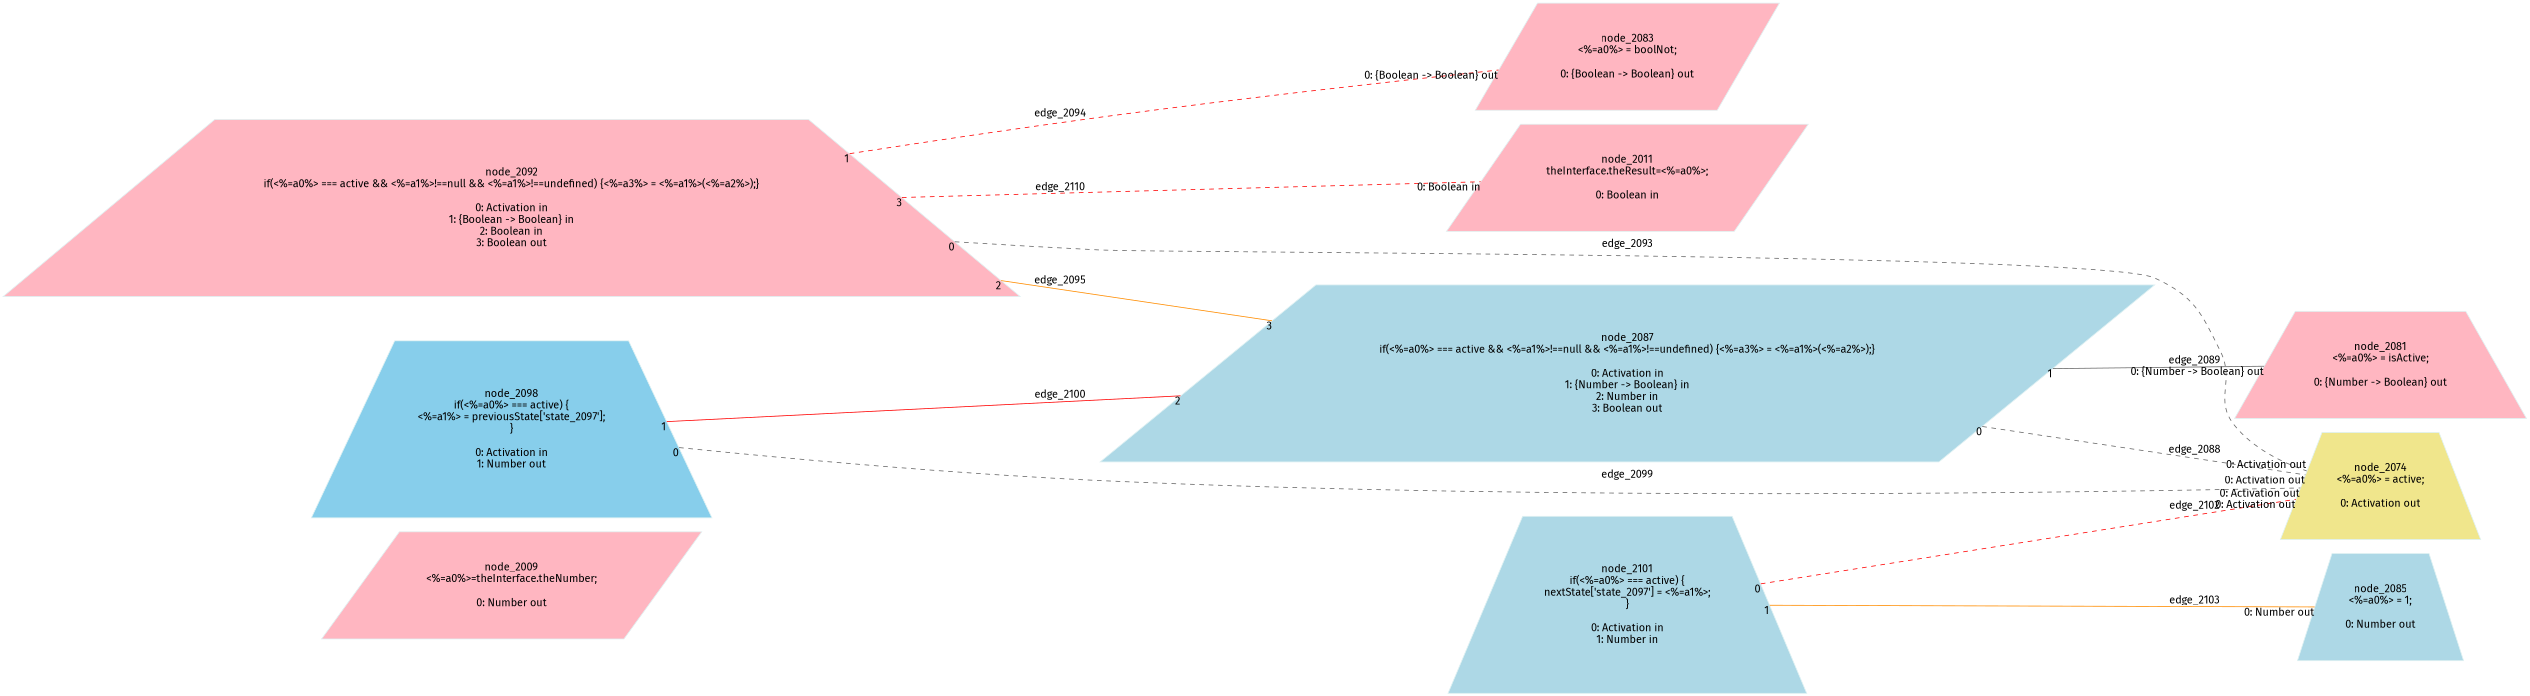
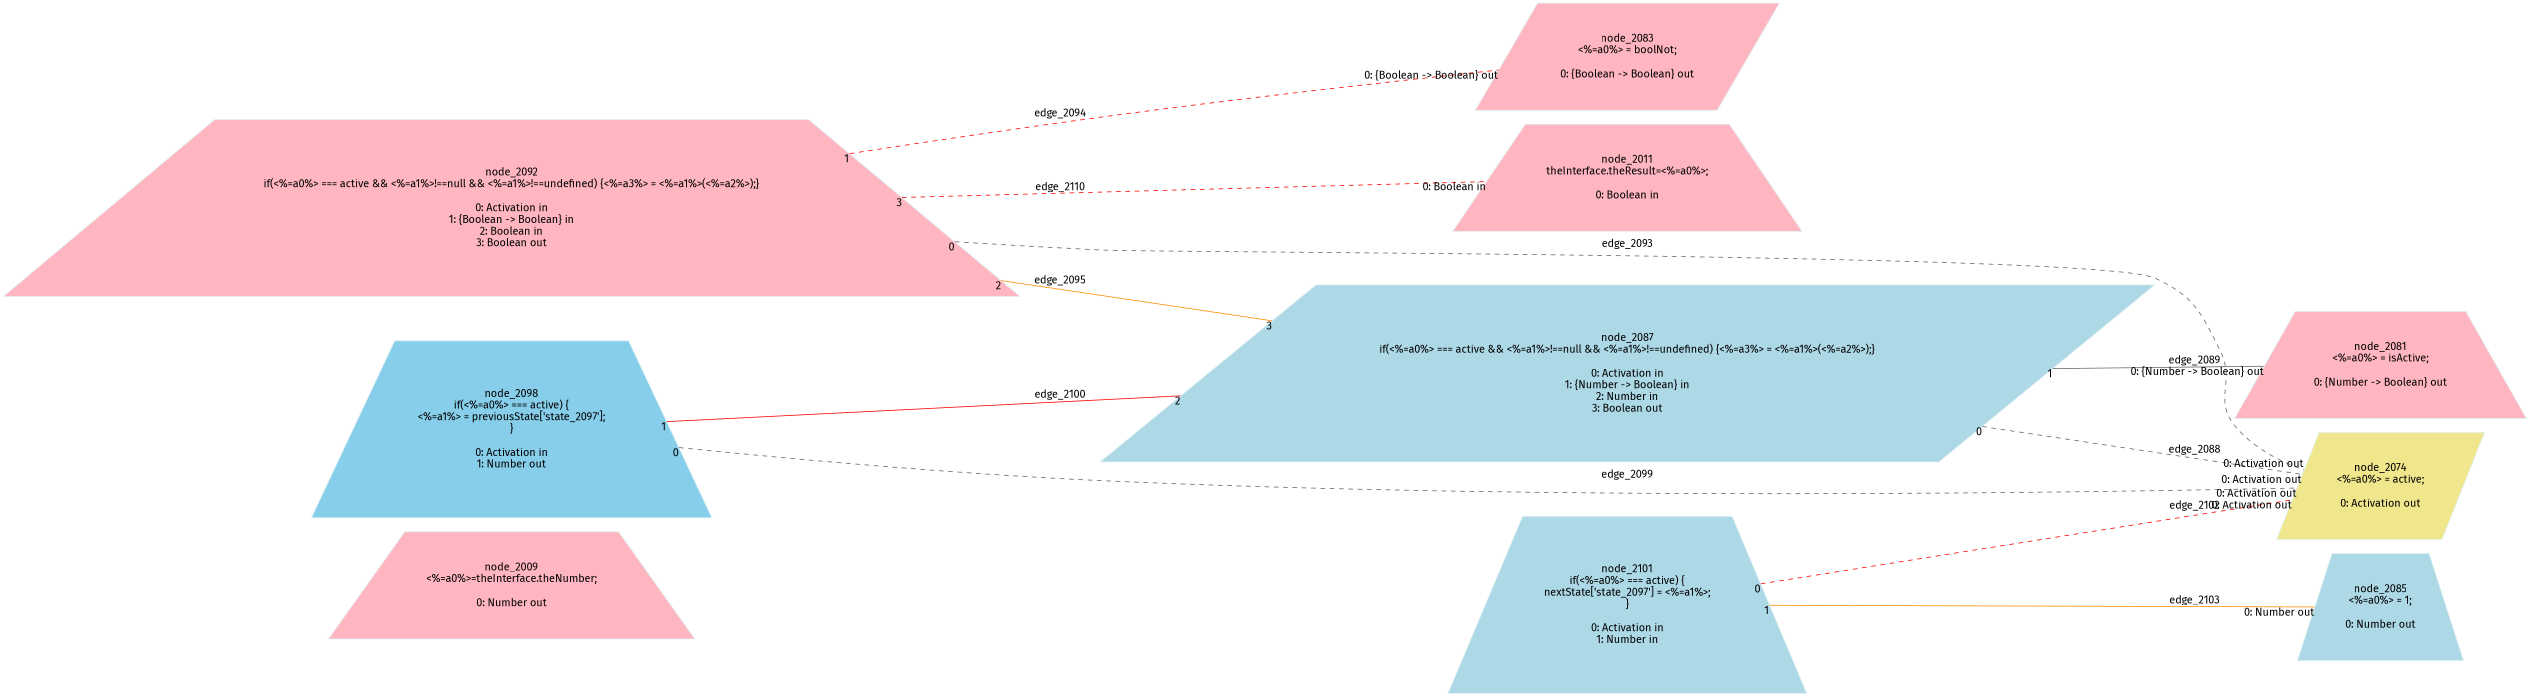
(1627, 178) -> (1627, 178)
(2380, 486) -> (2380, 486)
(512, 585) -> (512, 585)
